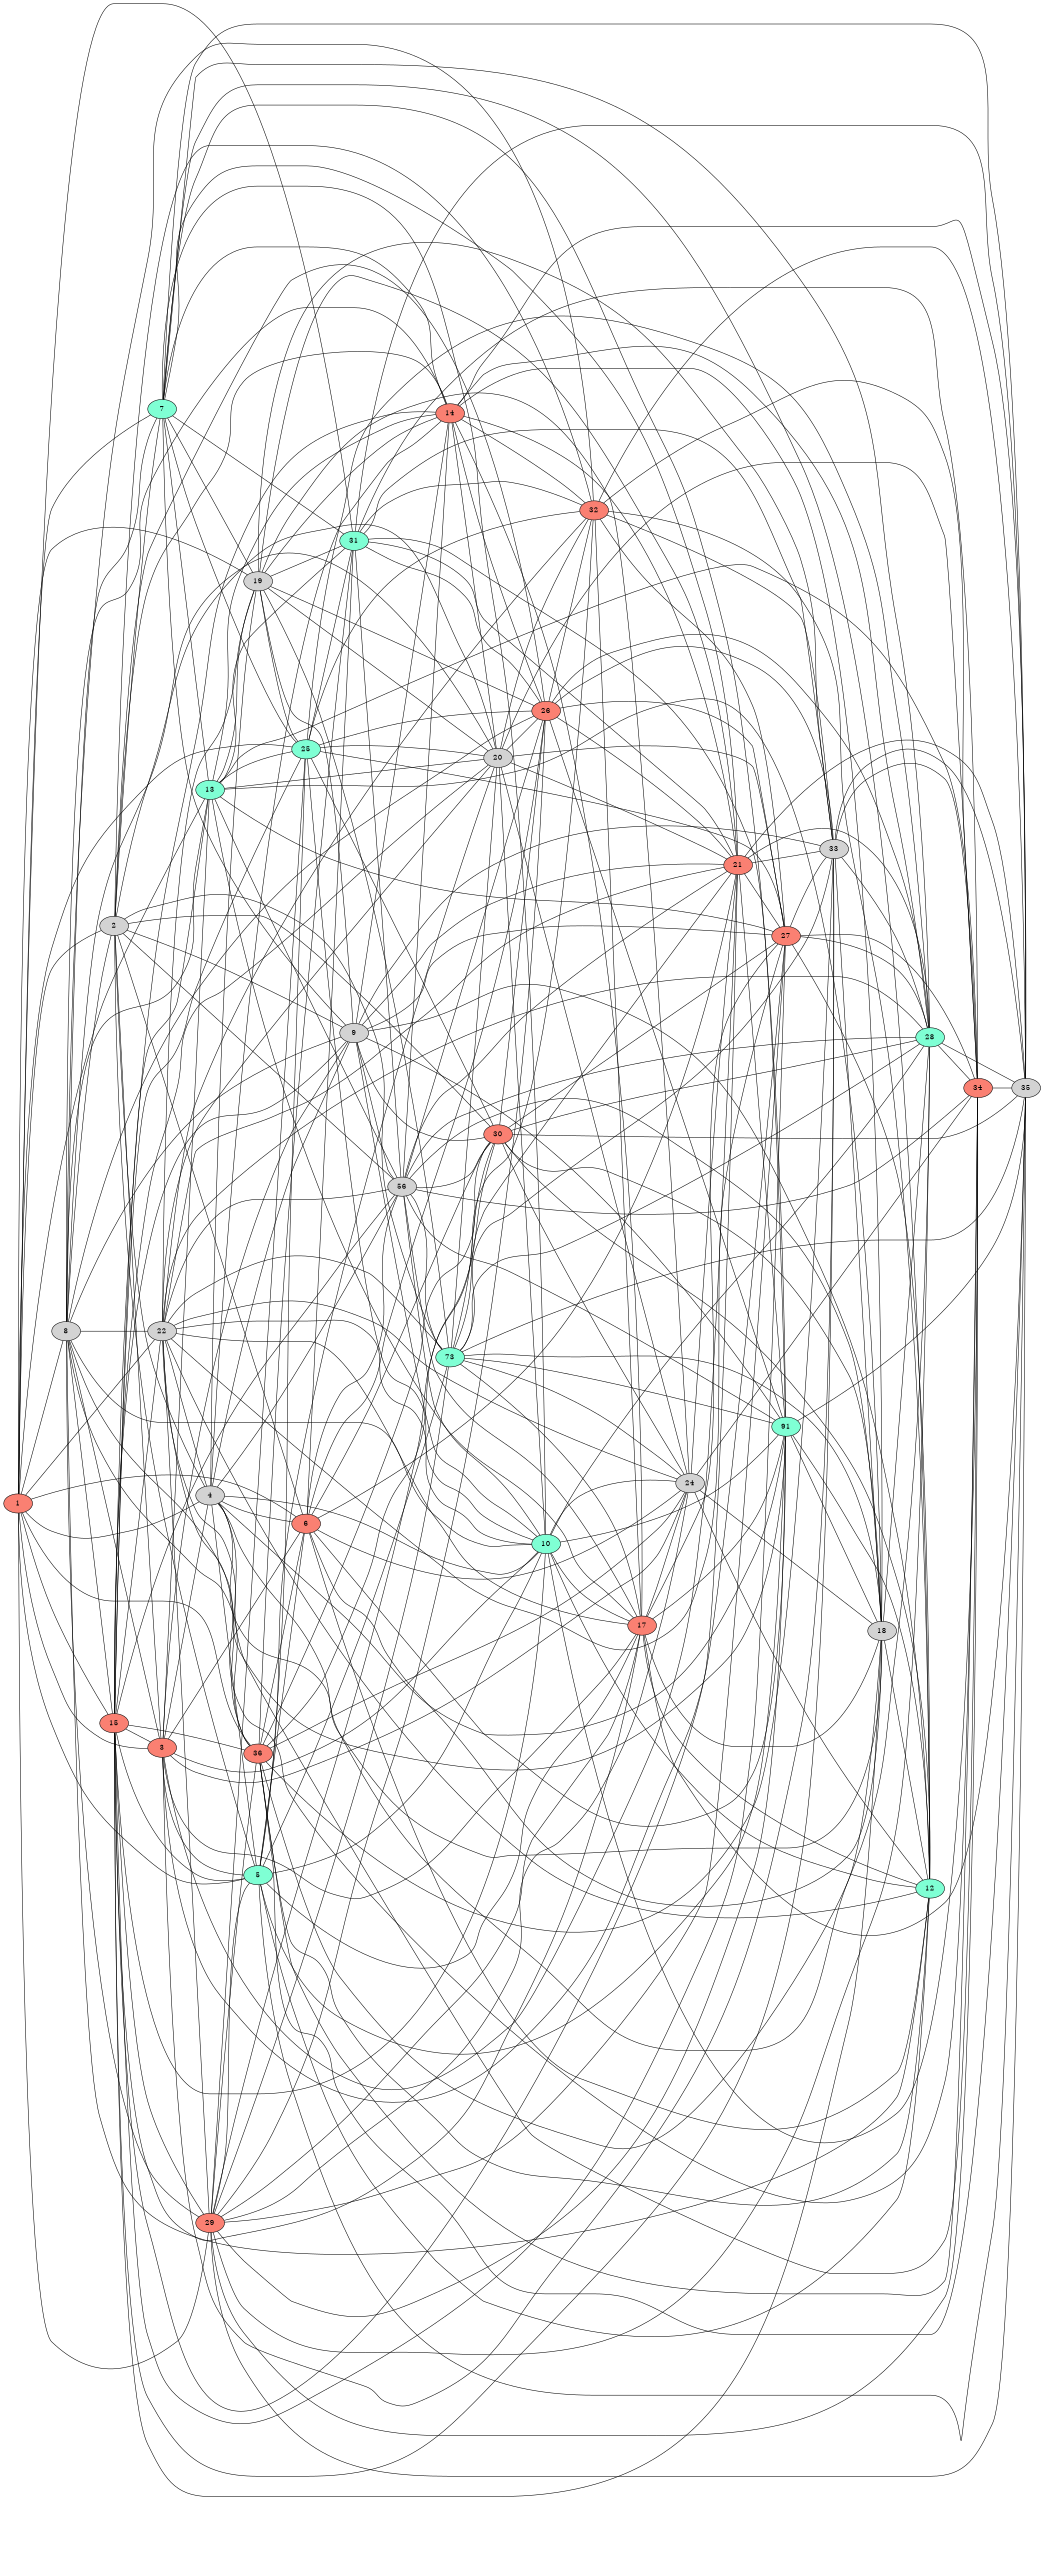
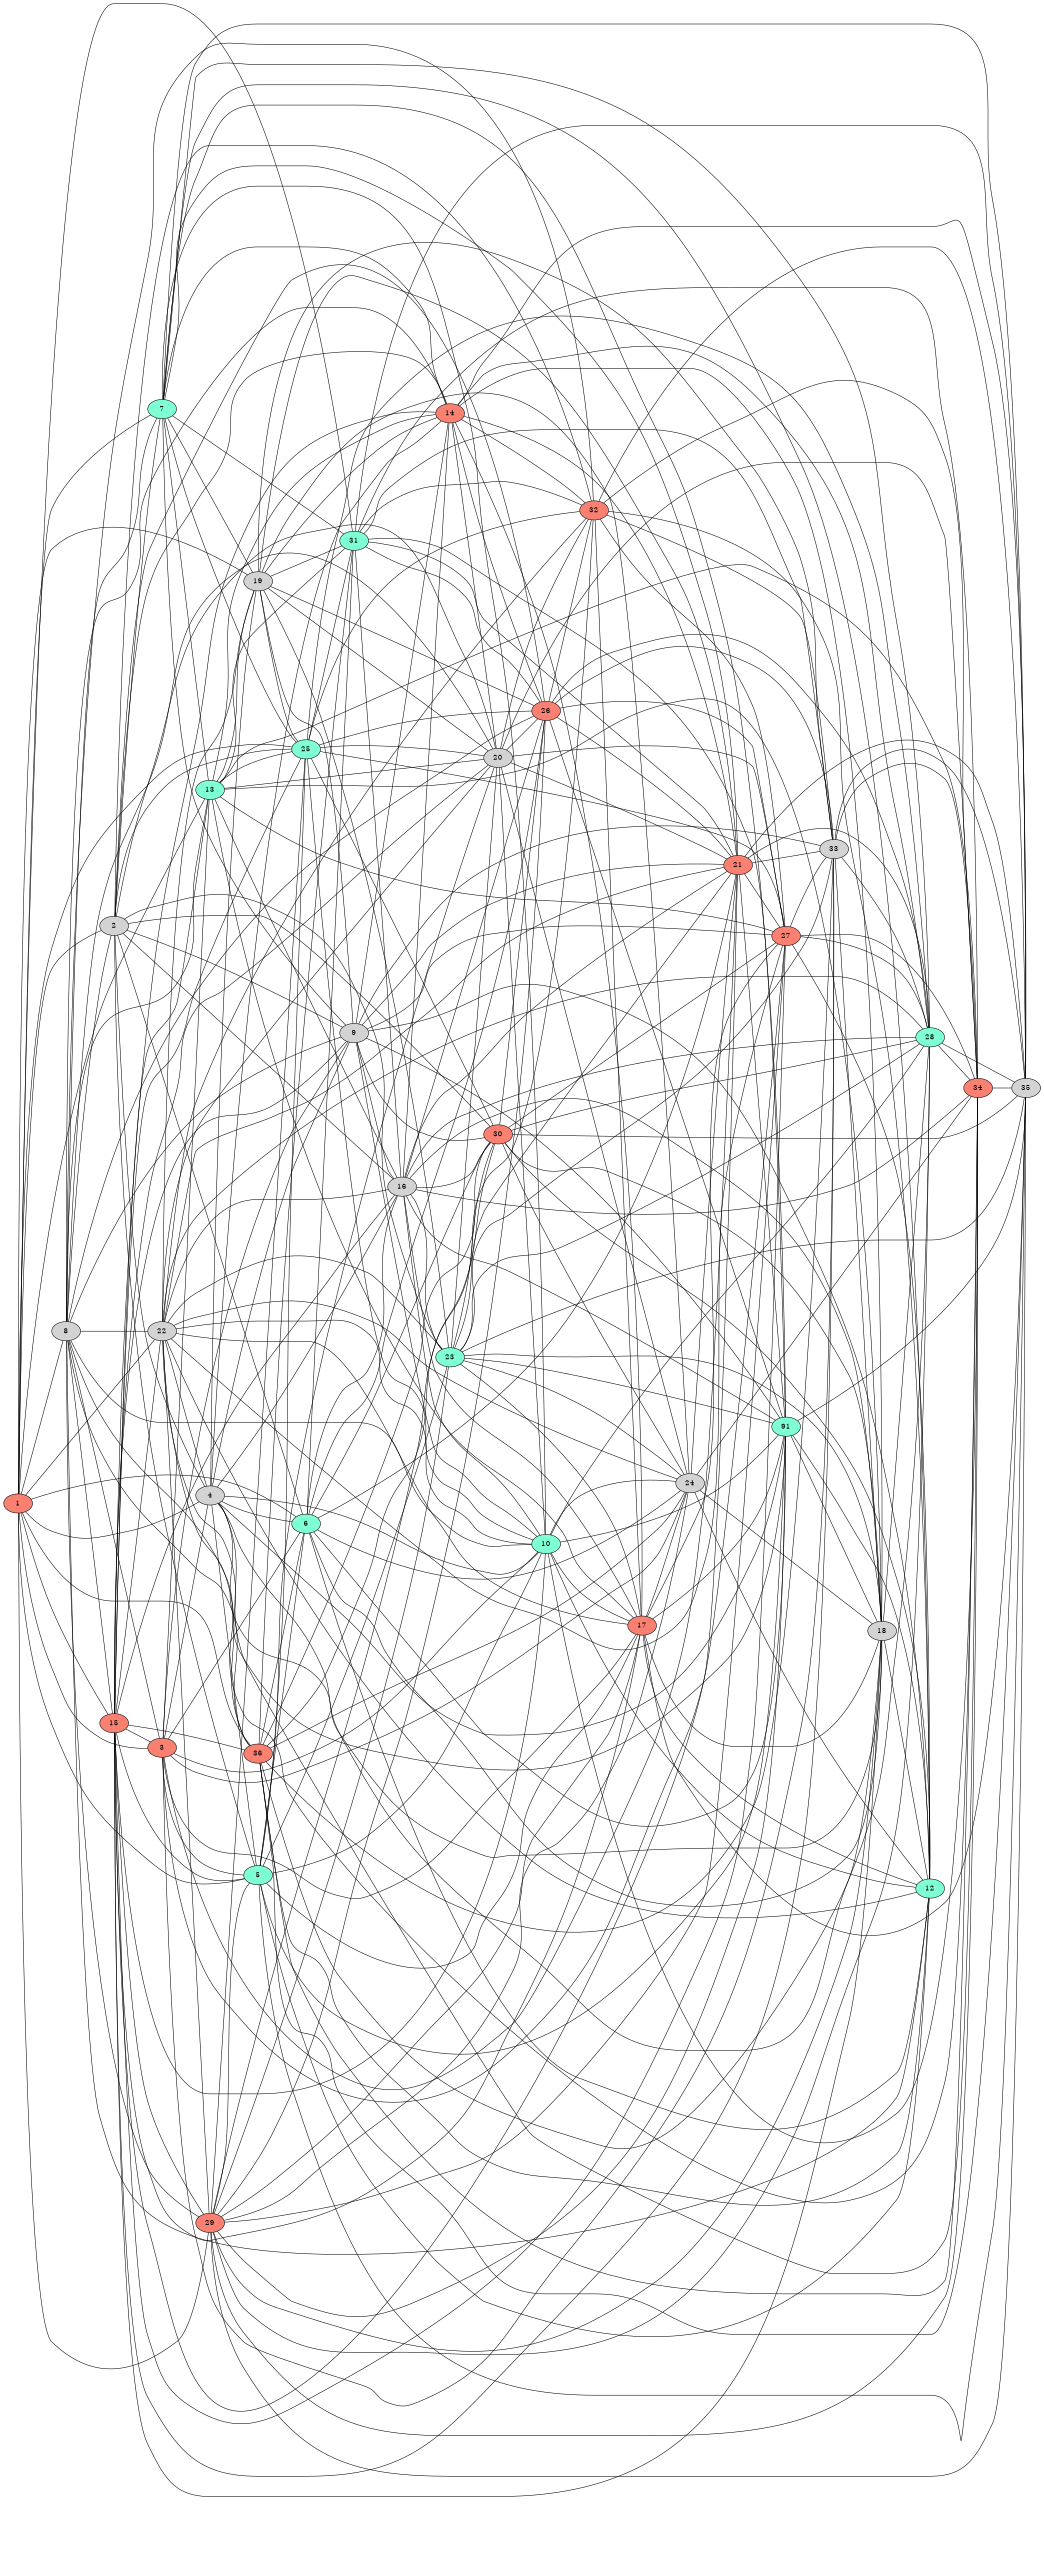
(402, 1187) -> (402, 1187)
(133, 1277) -> (163, 789)
(450, 1357) -> (450, 1357)
(306, 1524) -> (306, 1524)
(241, 1887) -> (723, 2210)
